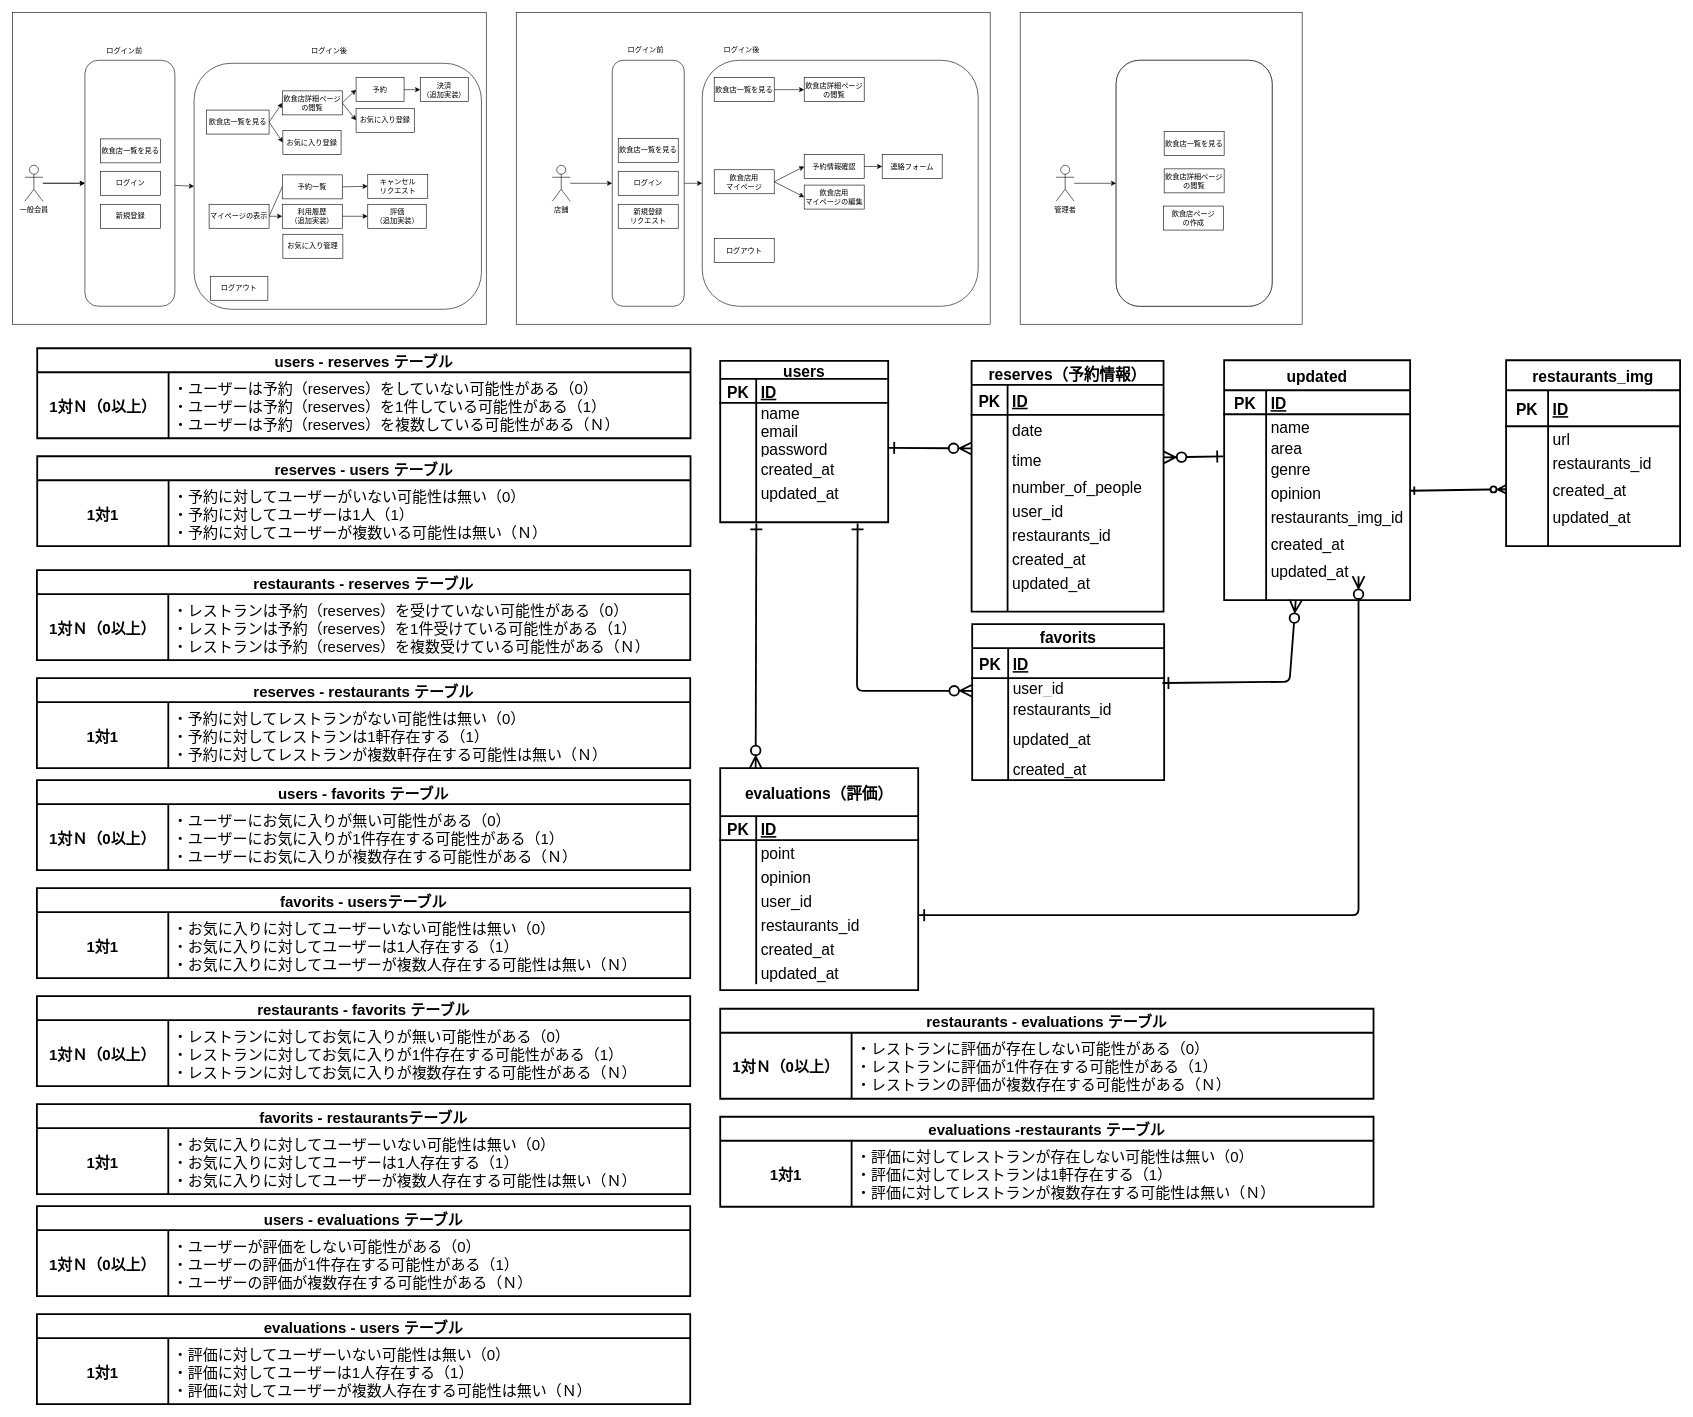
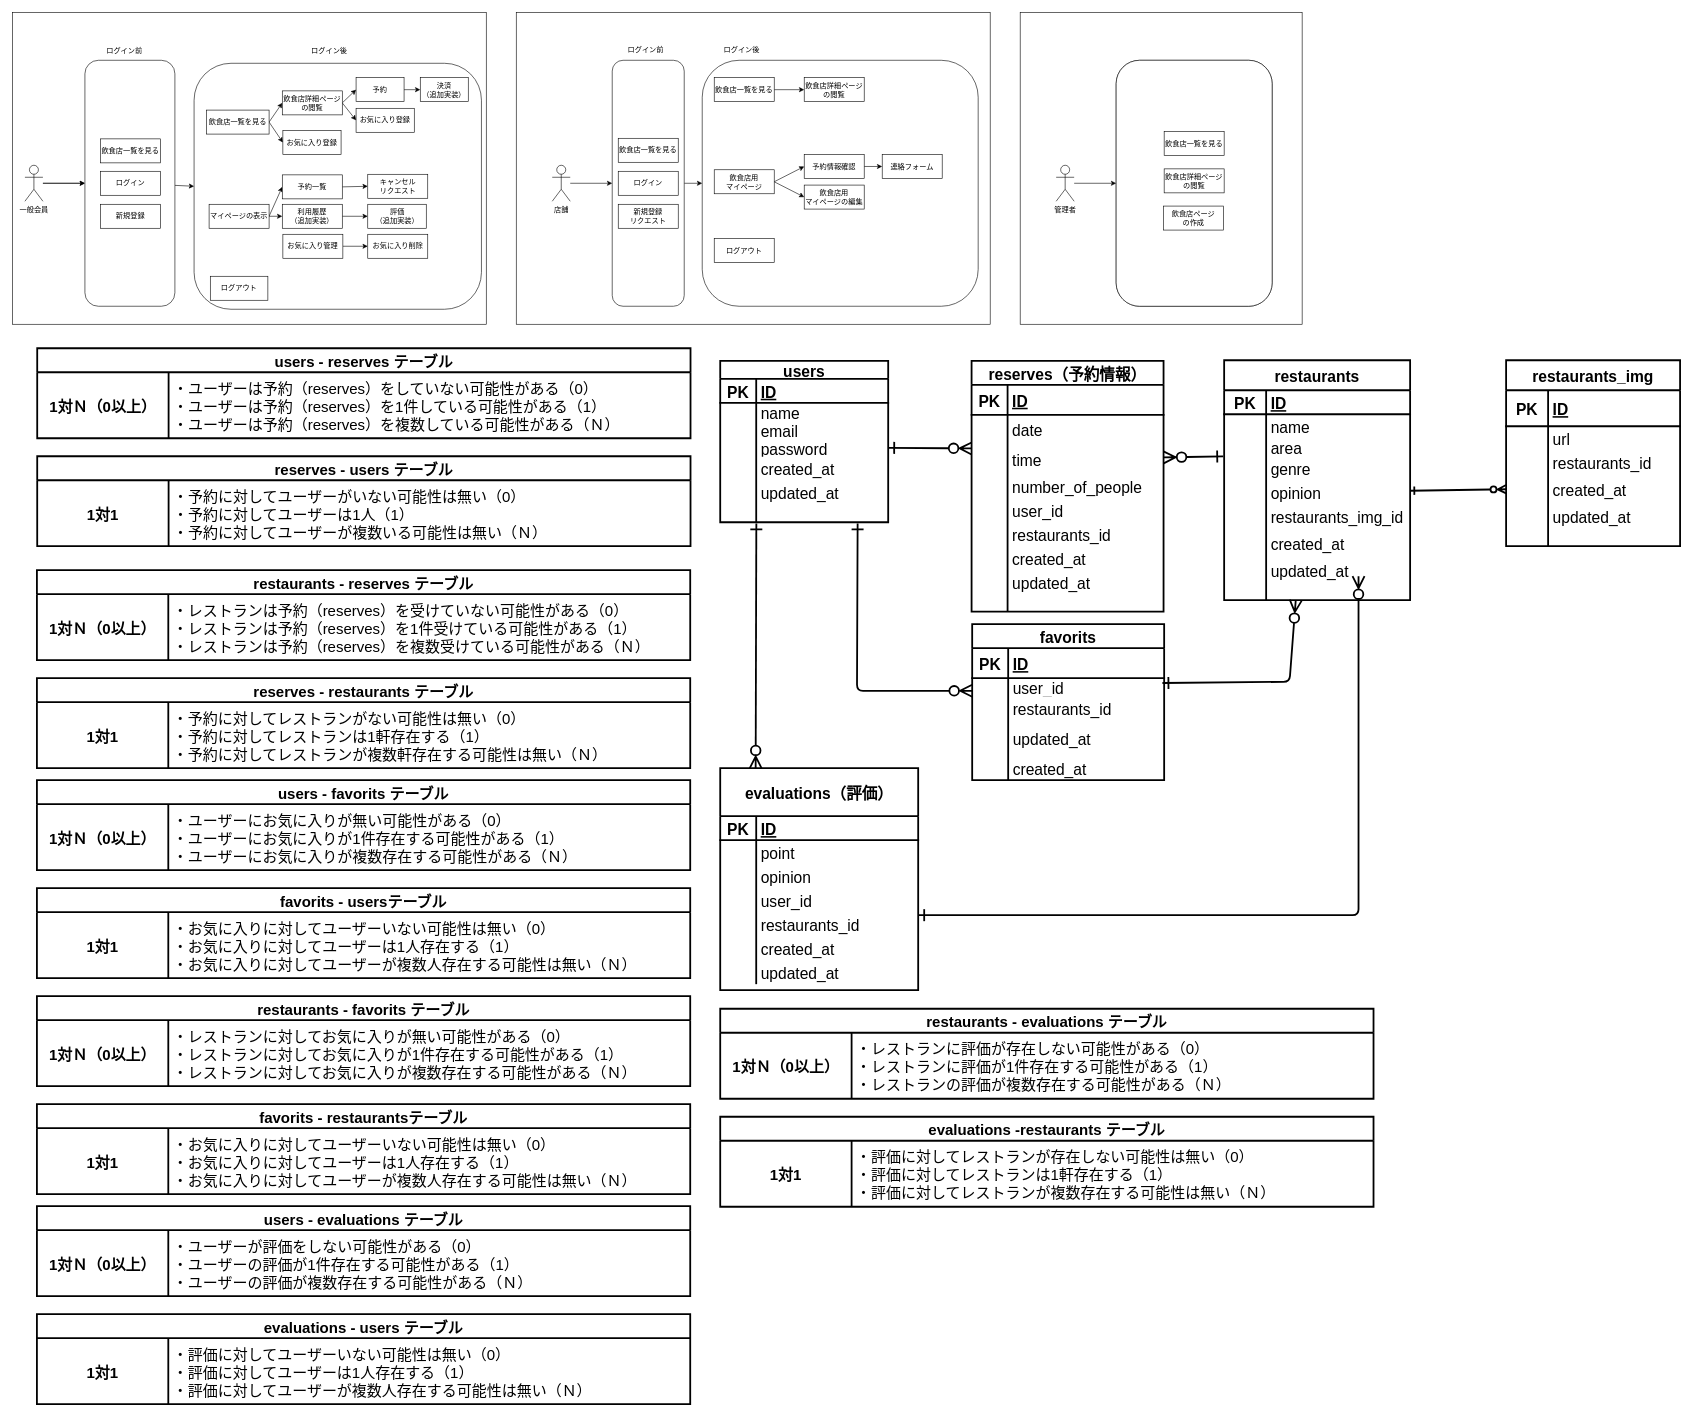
(281, 191) -> (280, 192)
none -> (362, 246)
none -> (398, 246)
(1317, 377) -> (1317, 377)
